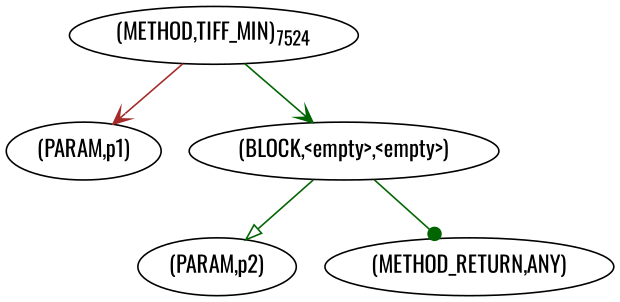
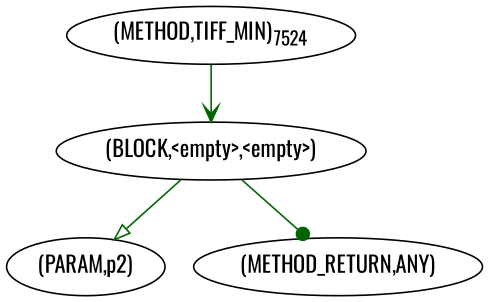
(84, 151) -> none
